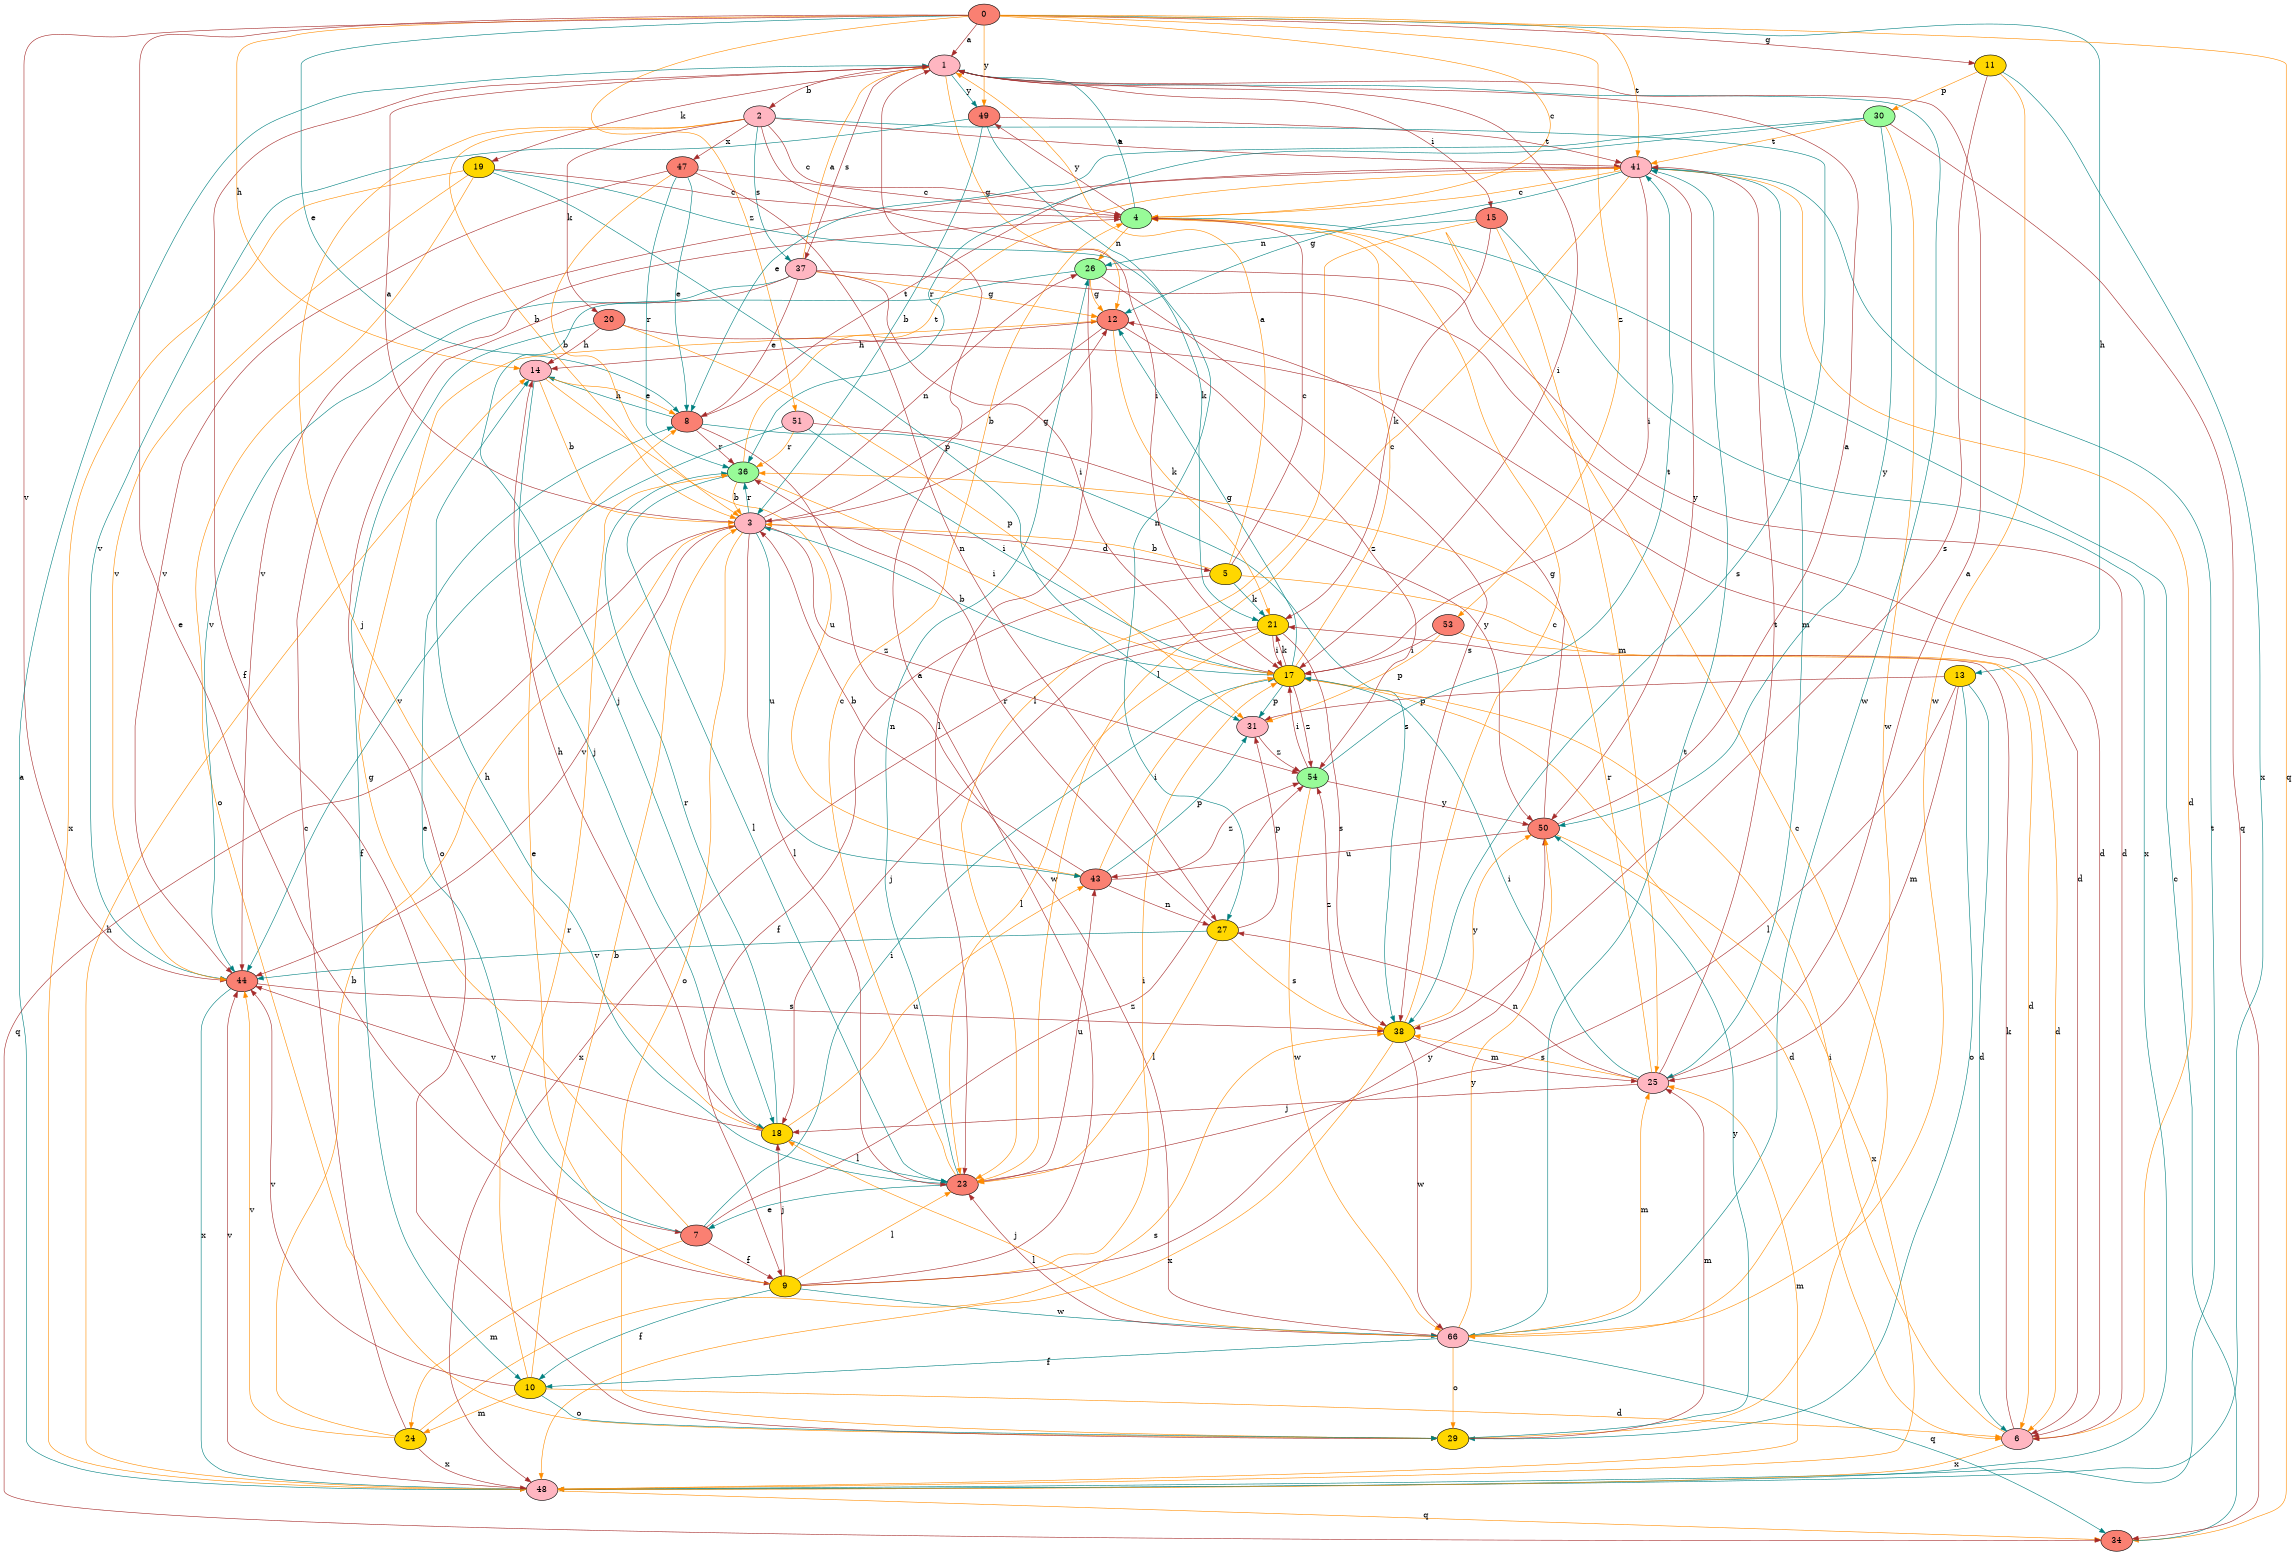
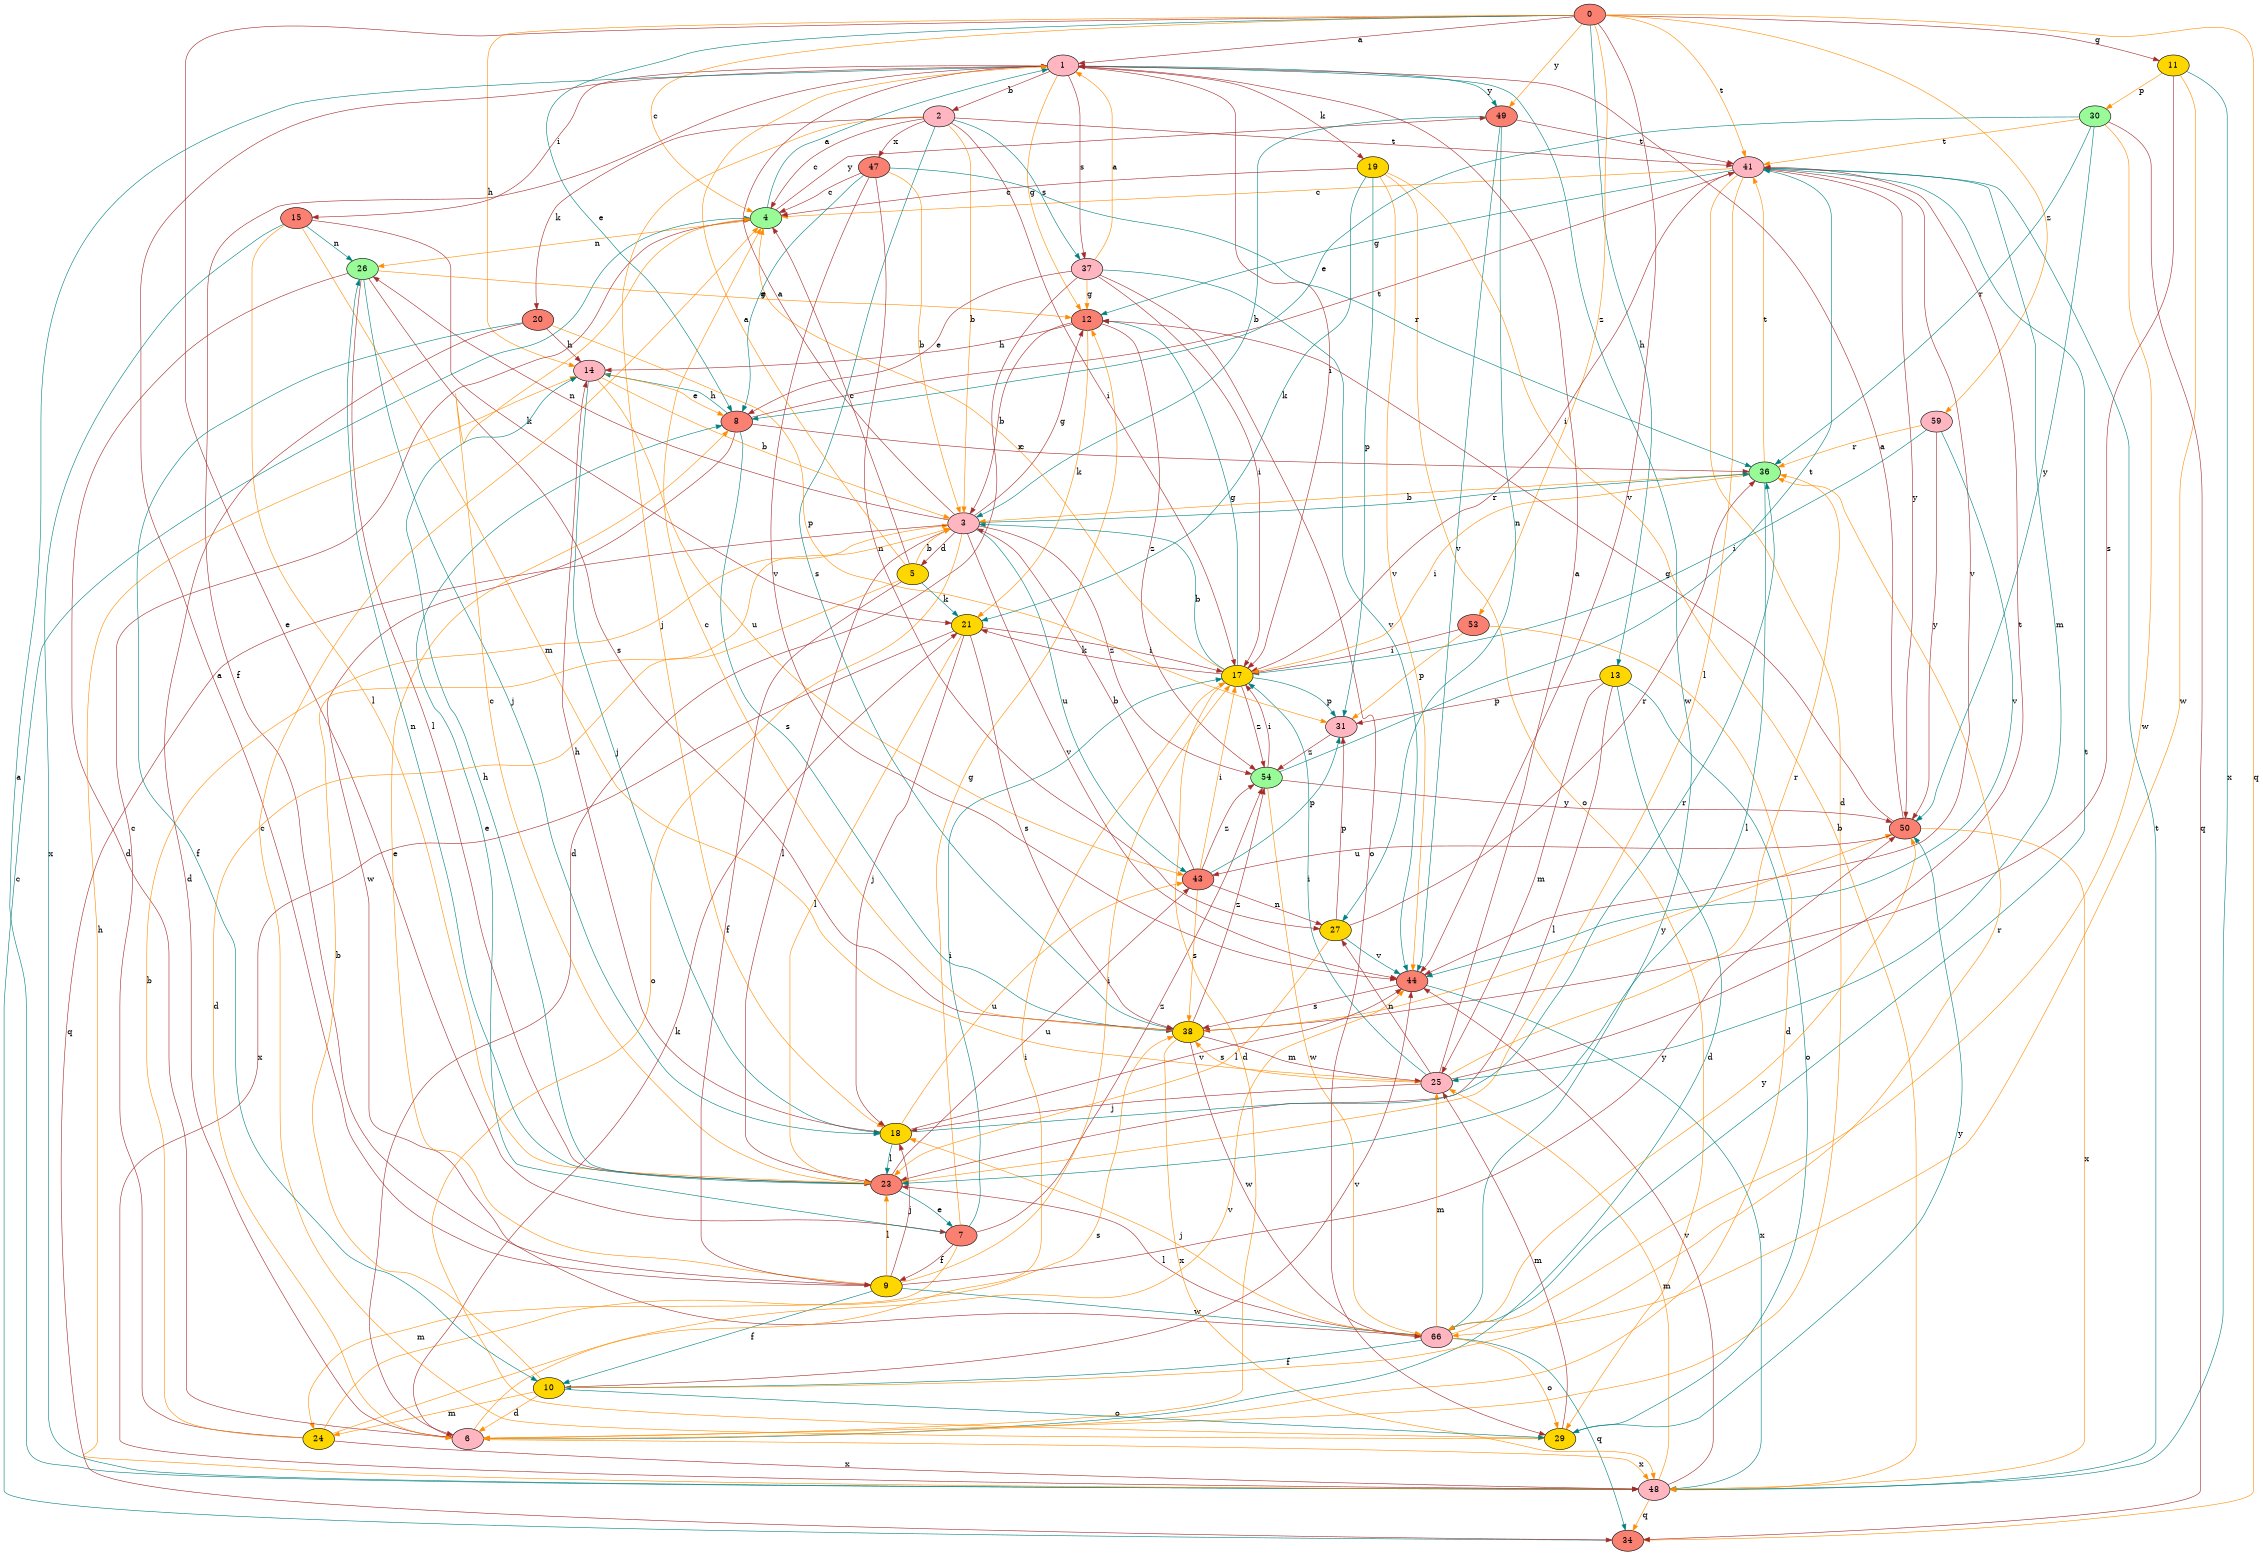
(798, 422) -> (1937, 422)
(71, 829) -> (1840, 829)
(1298, 995) -> (1193, 953)
